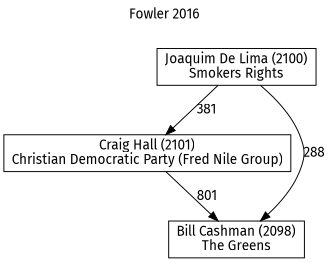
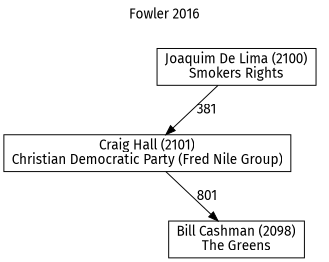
(304, 148) -> none
